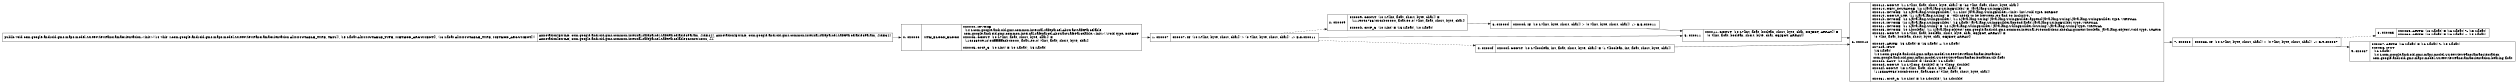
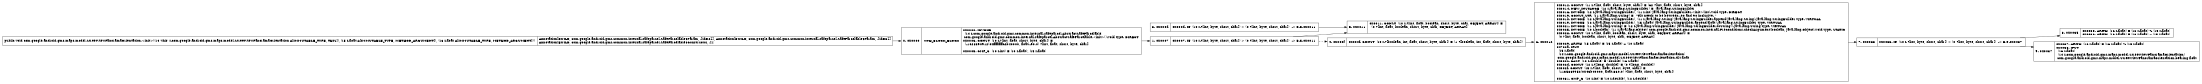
(1397, 23) -> none
(2355, 37) -> (2039, 37)
(1844, 38) -> none
